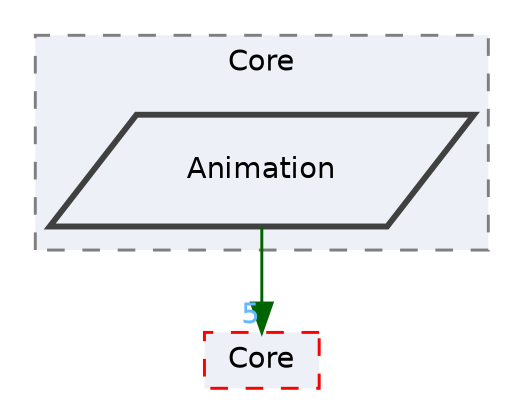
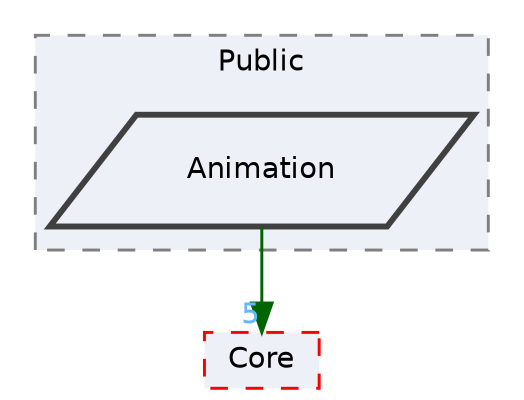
(262, 63) -> (262, 63)
